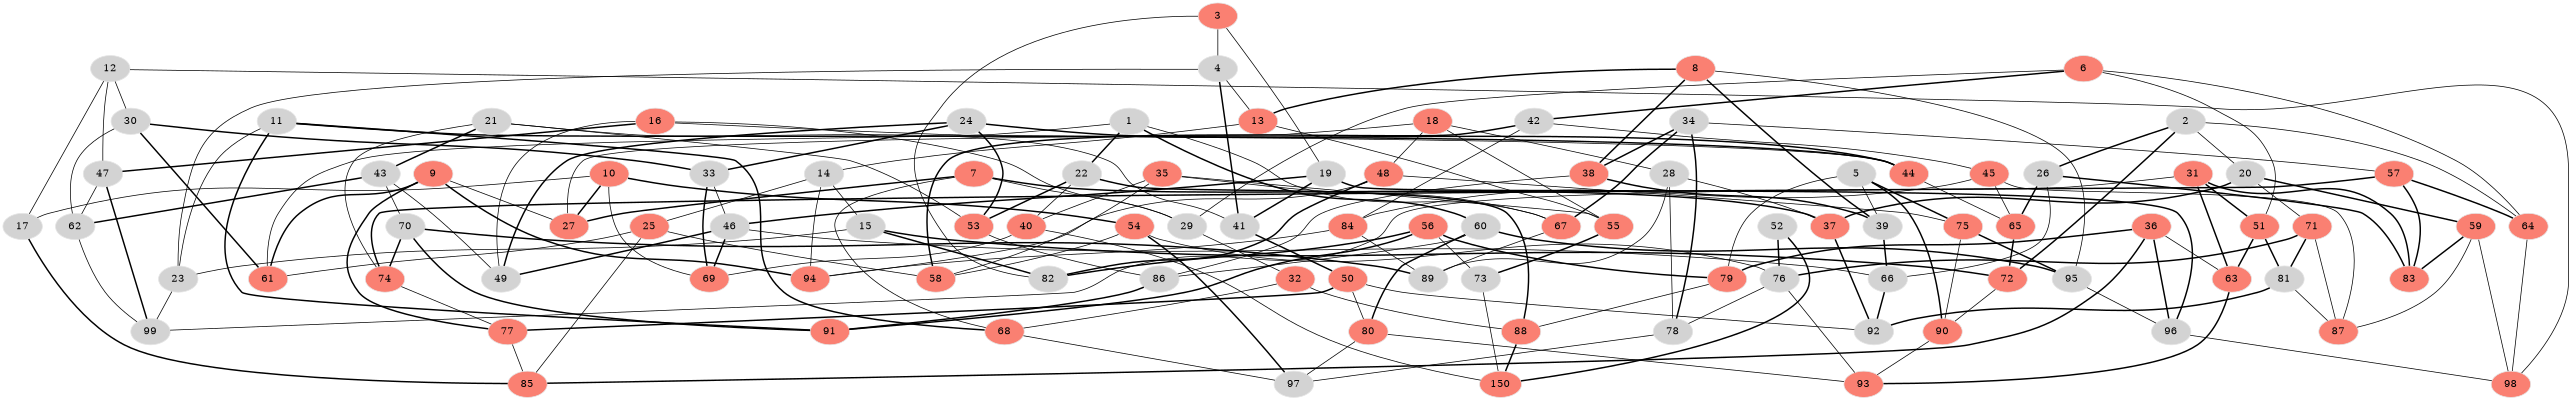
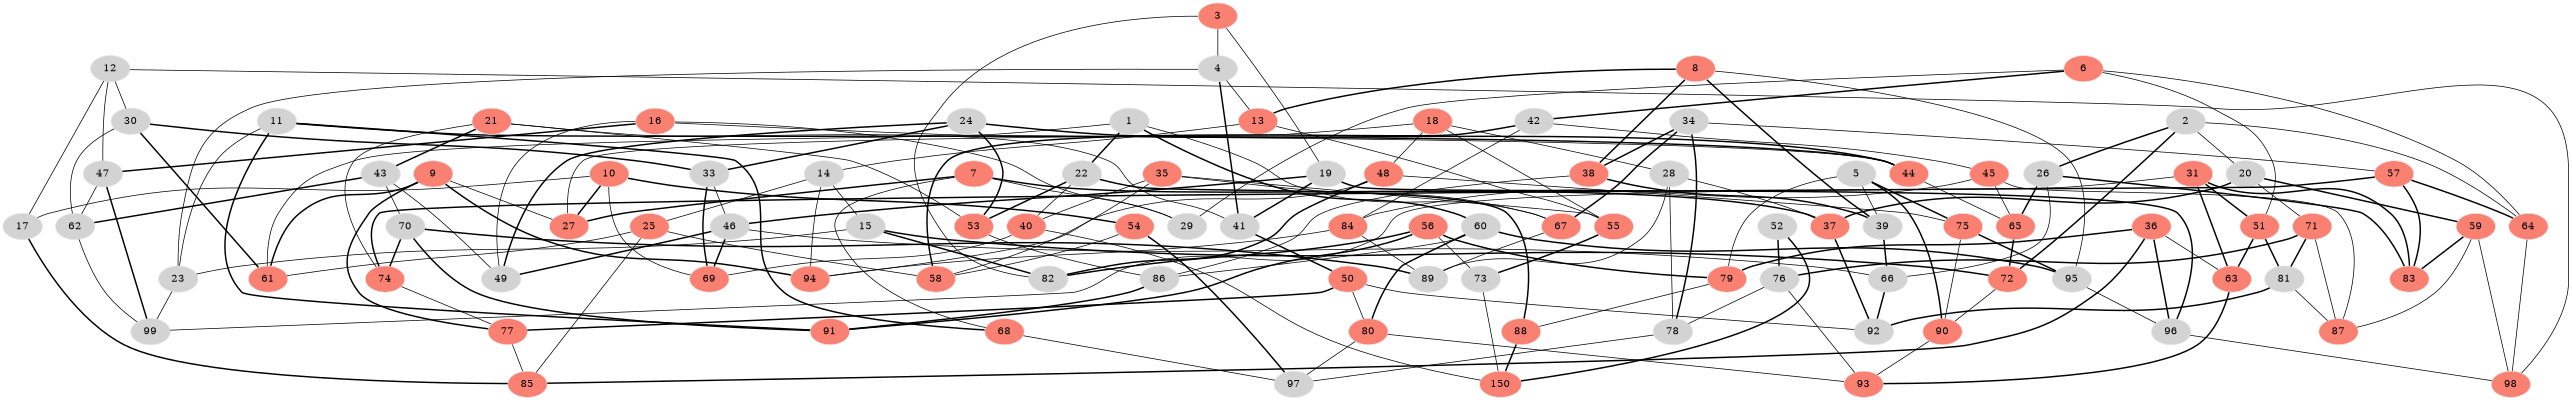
(492, 121) -> (492, 121)
(1380, 260) -> none
(1295, 279) -> none
